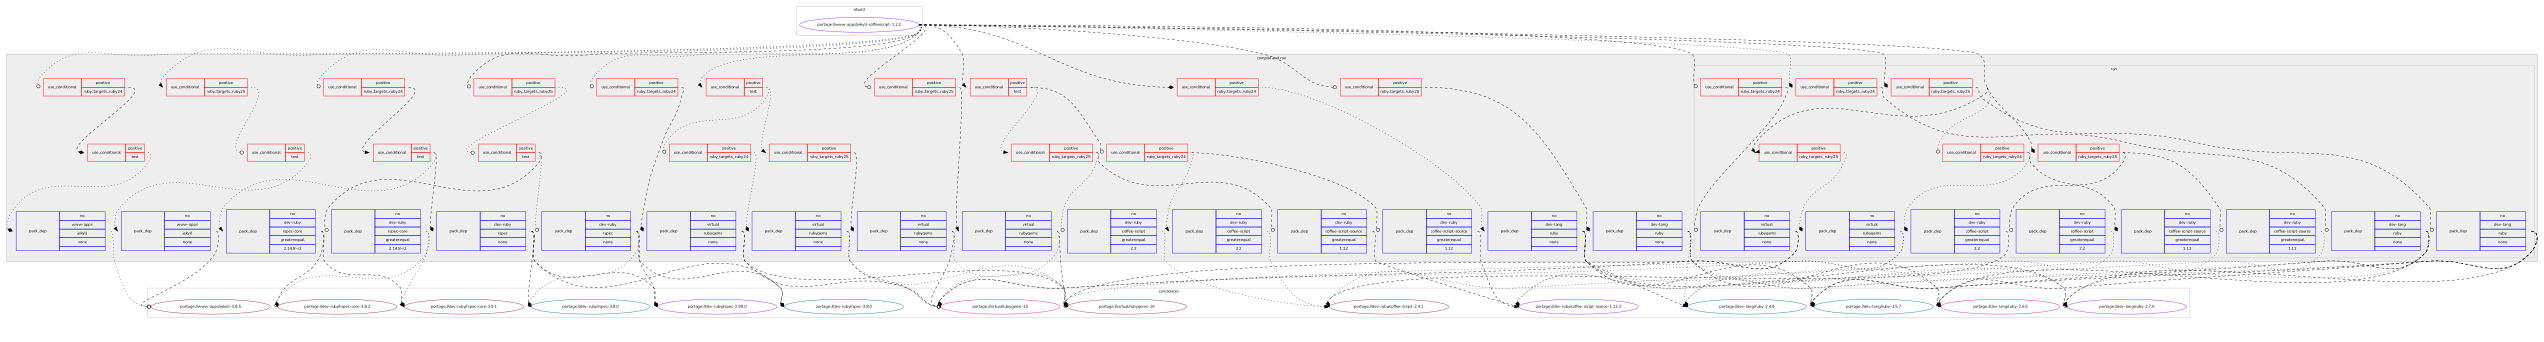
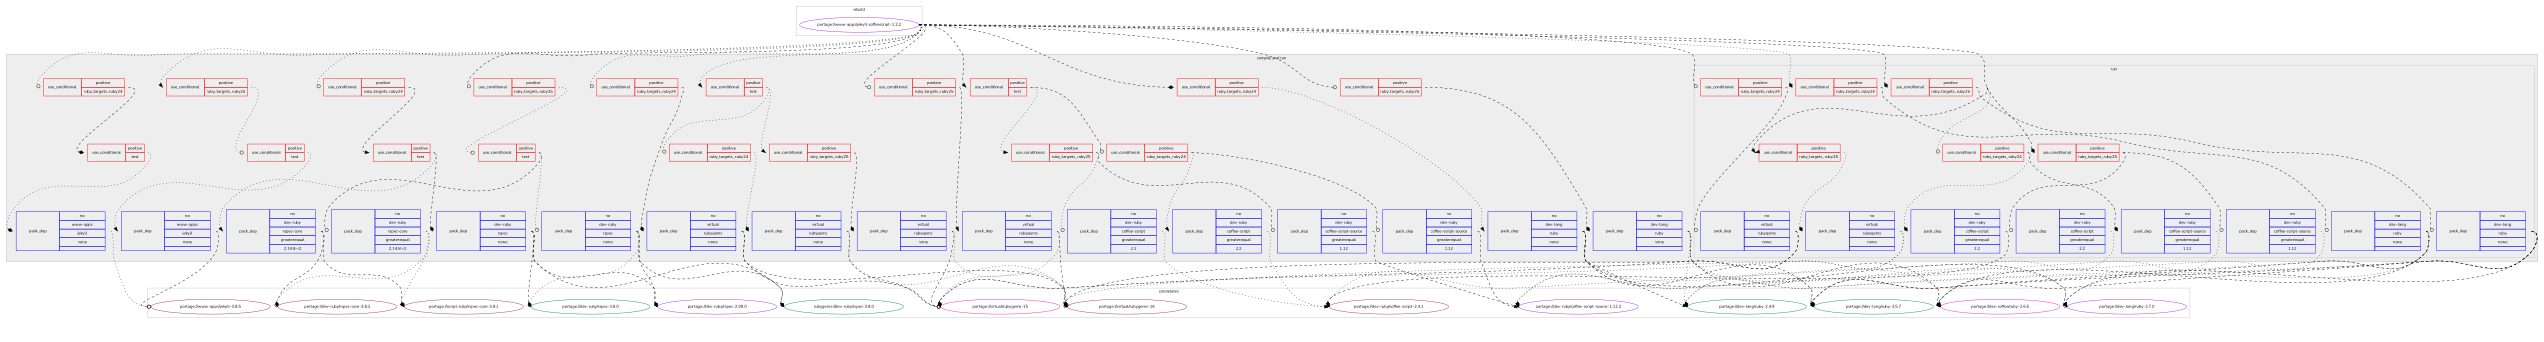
(464, 307) -> (464, 307)
(844, 307) -> (844, 307)
(2000, 307) -> (2000, 307)
